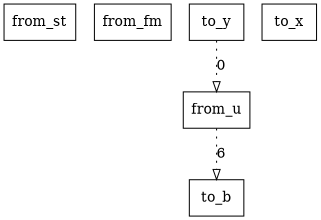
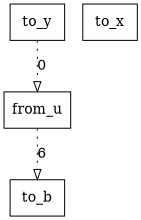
(40, 22) -> none
(133, 22) -> none
